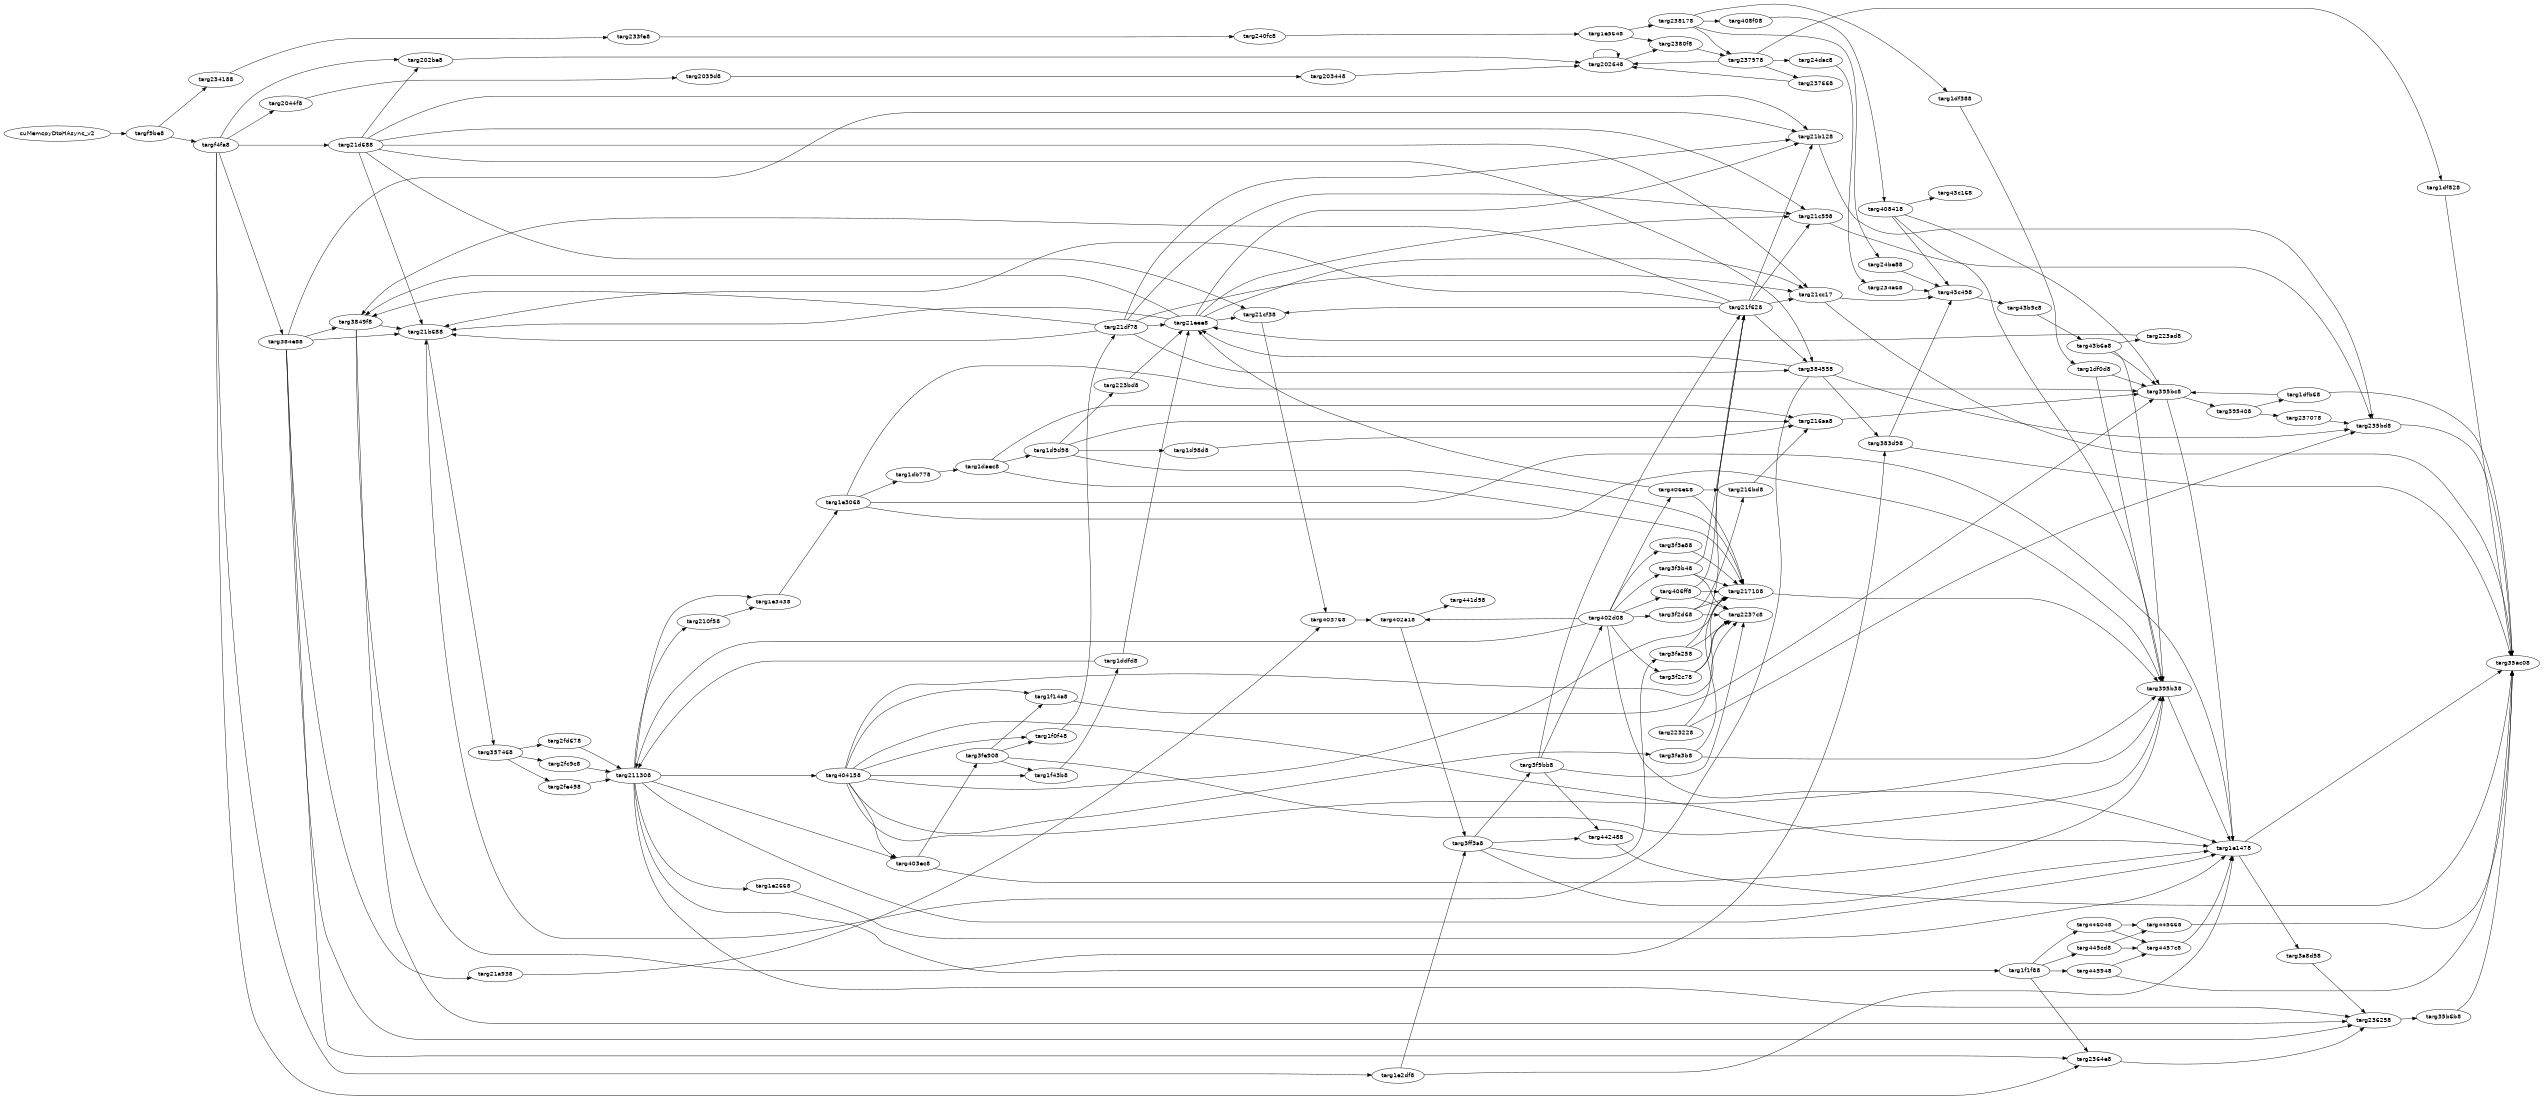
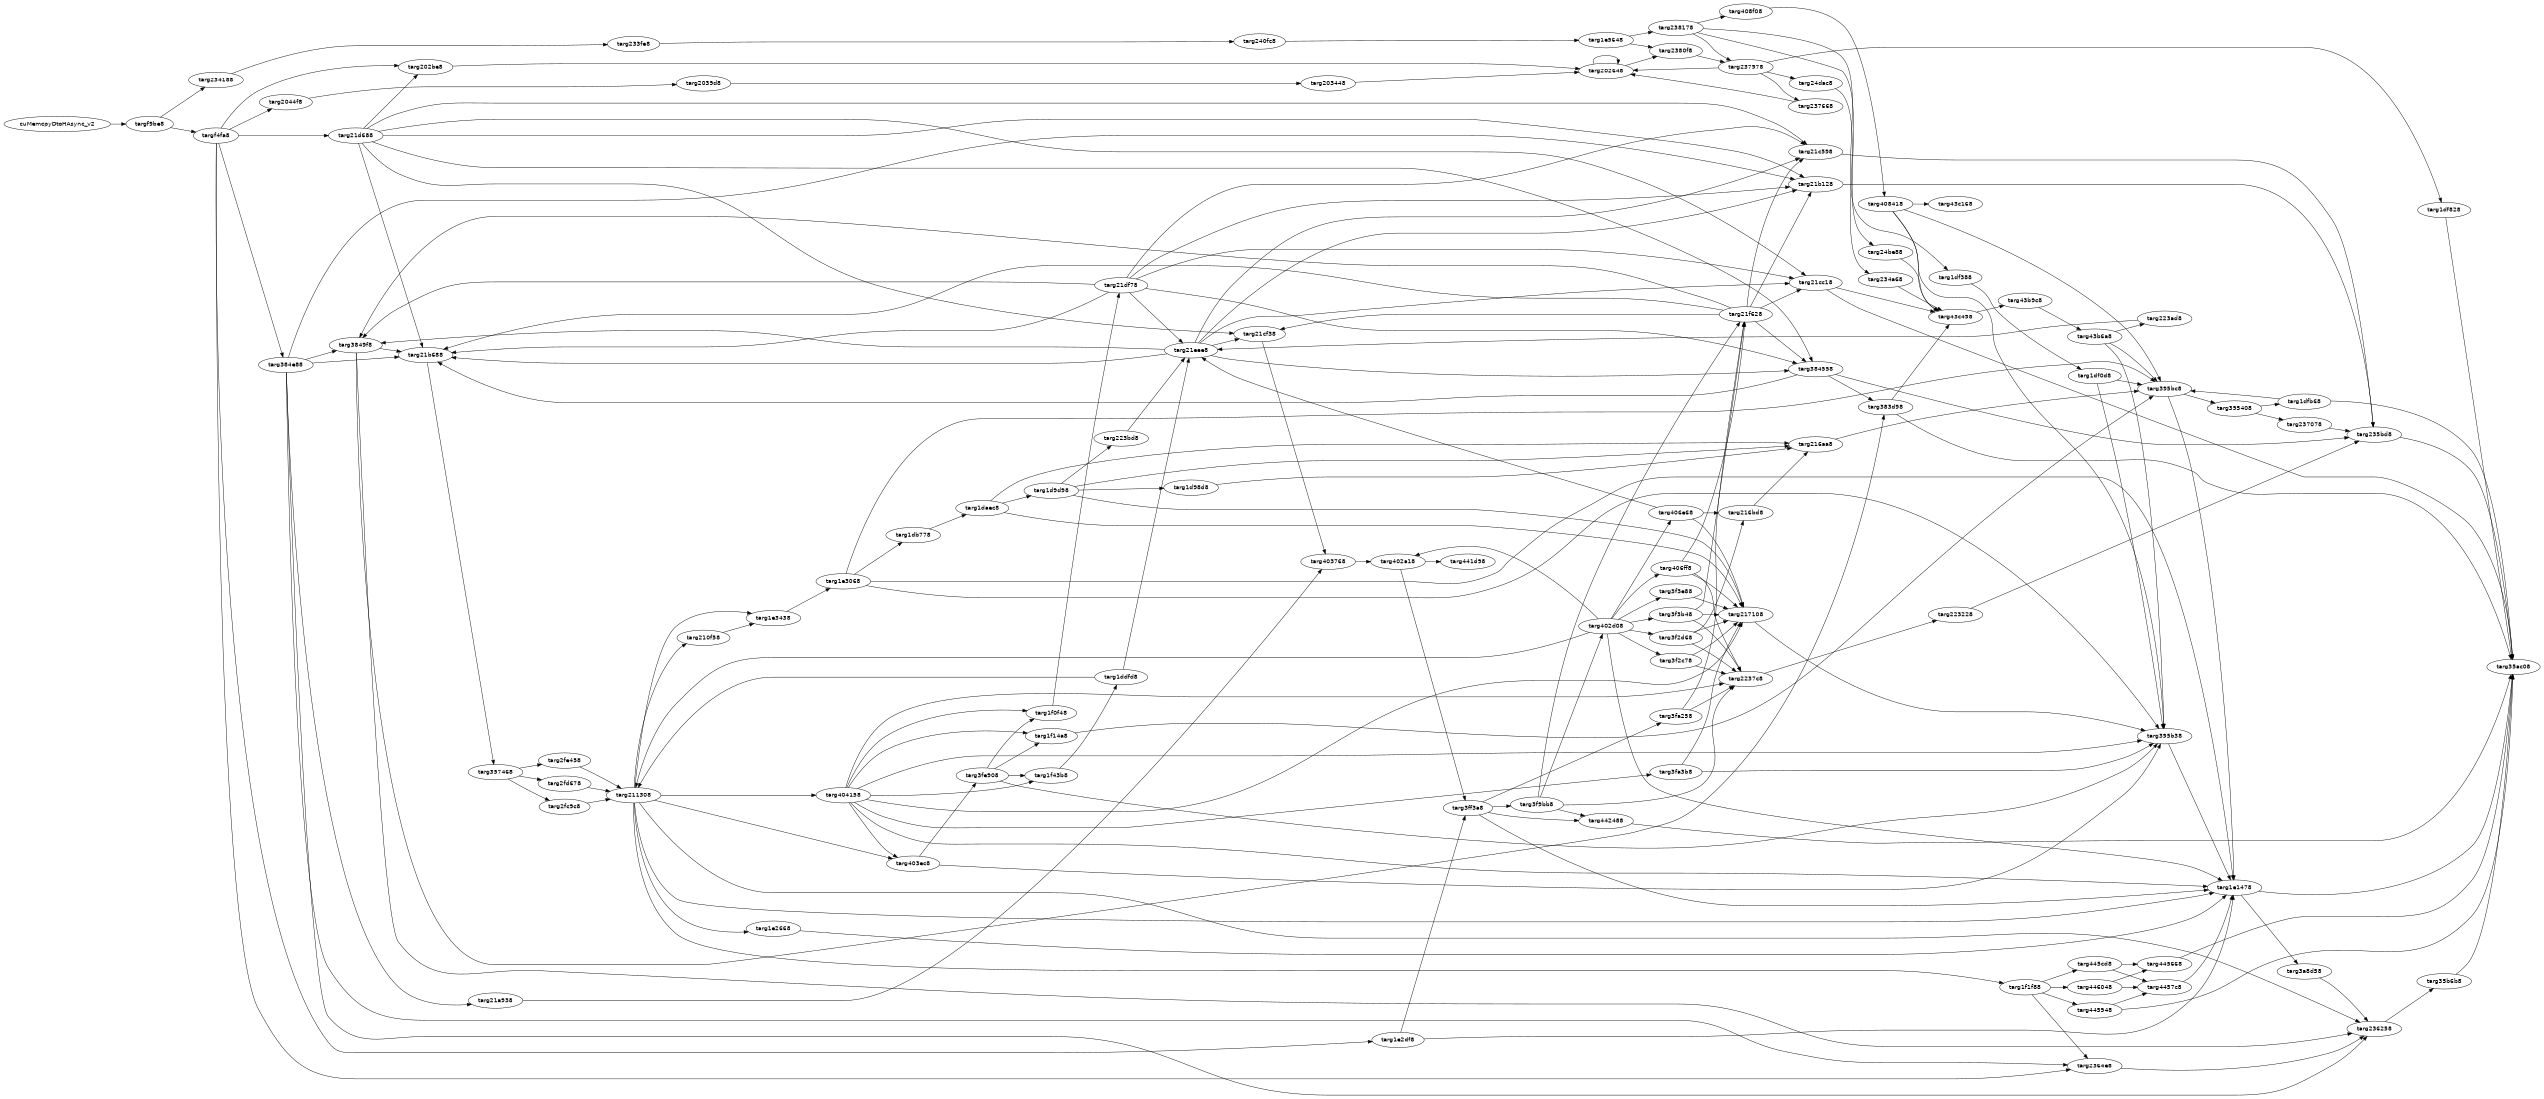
(1816, 295) -> (1816, 283)
(1497, 356) -> (1497, 376)
(1709, 687) -> (1849, 647)
